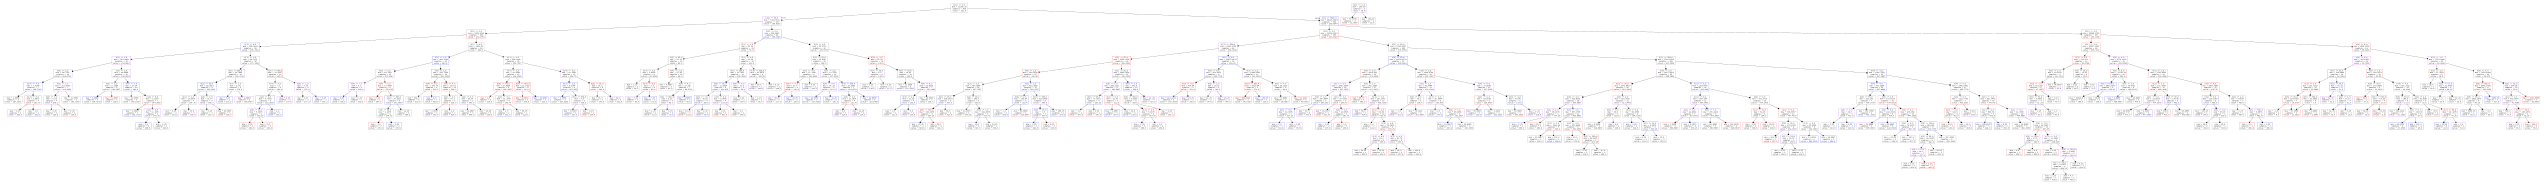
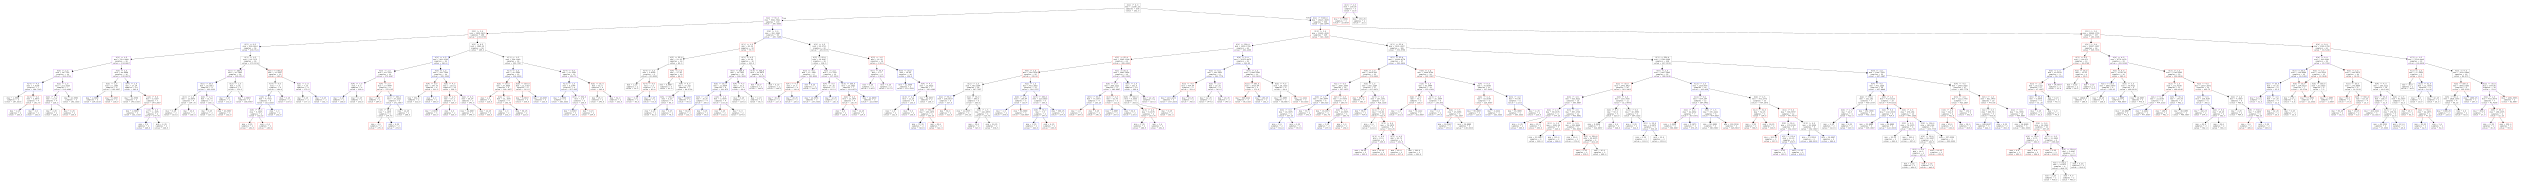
(2324, 80) -> (2299, 80)
